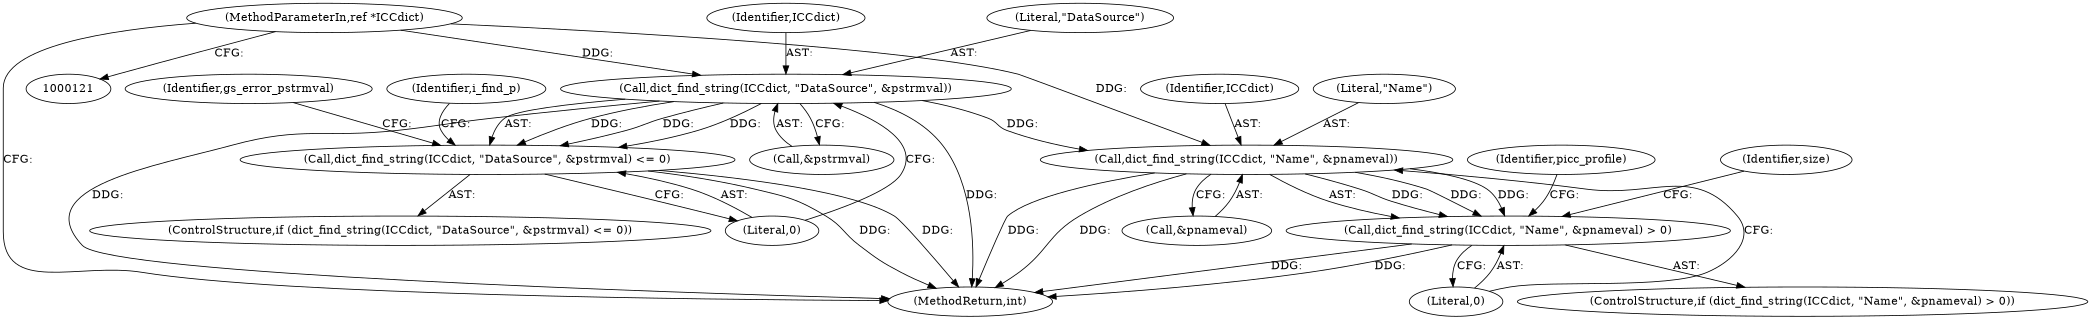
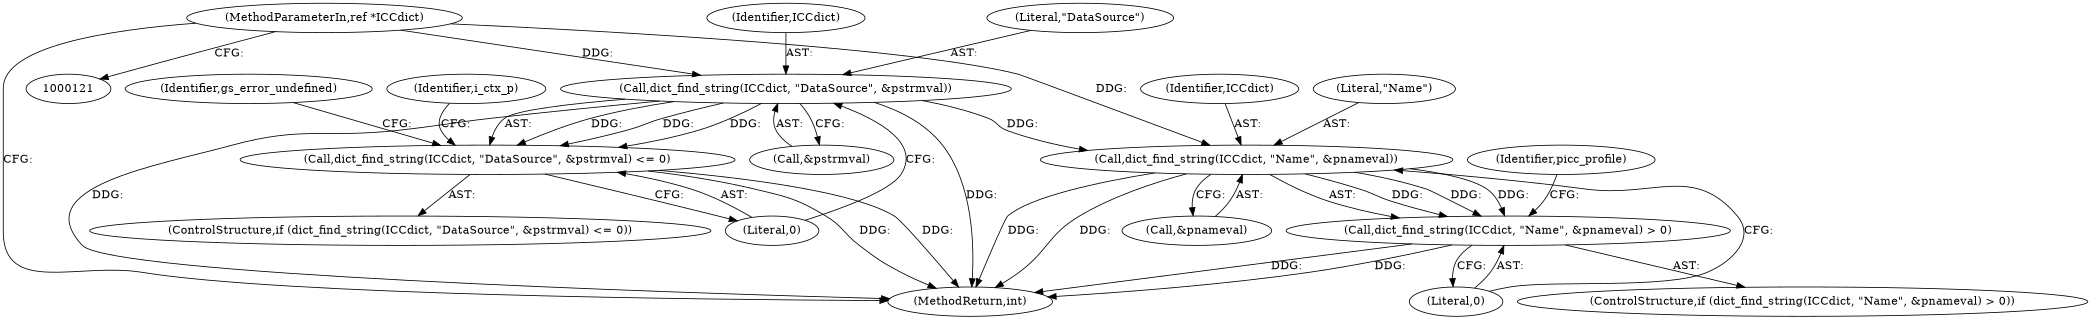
(249, 89) -> (249, 89)
(466, 89) -> (466, 89)
(1786, 160) -> none
